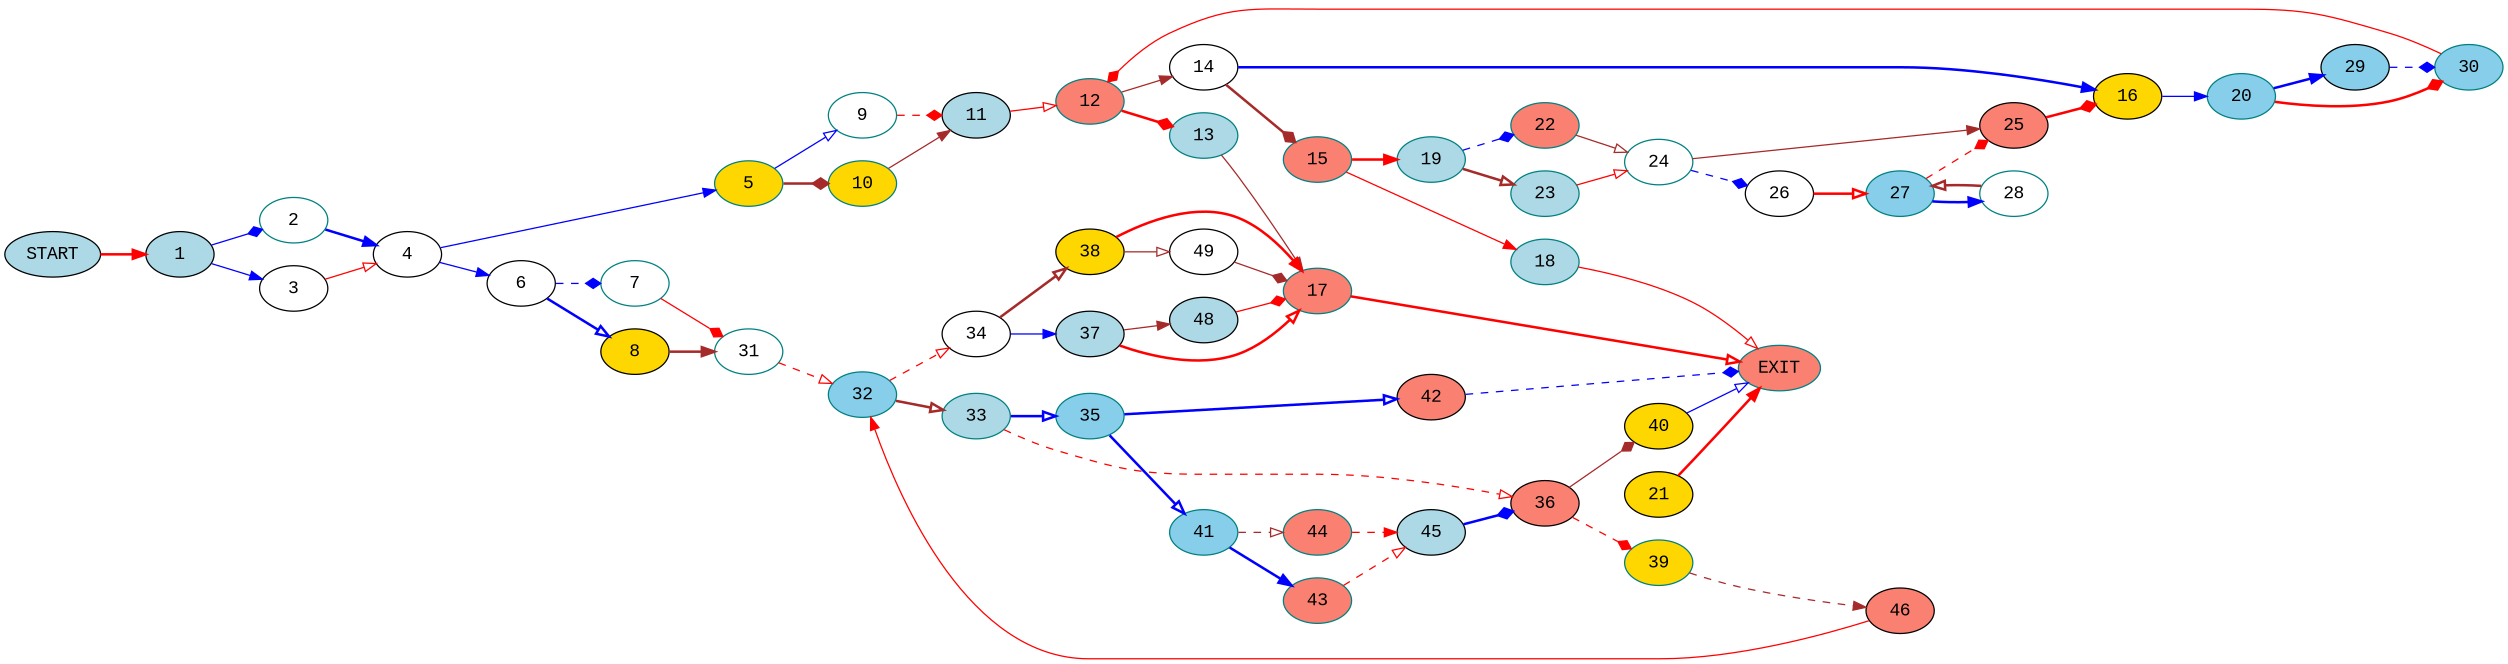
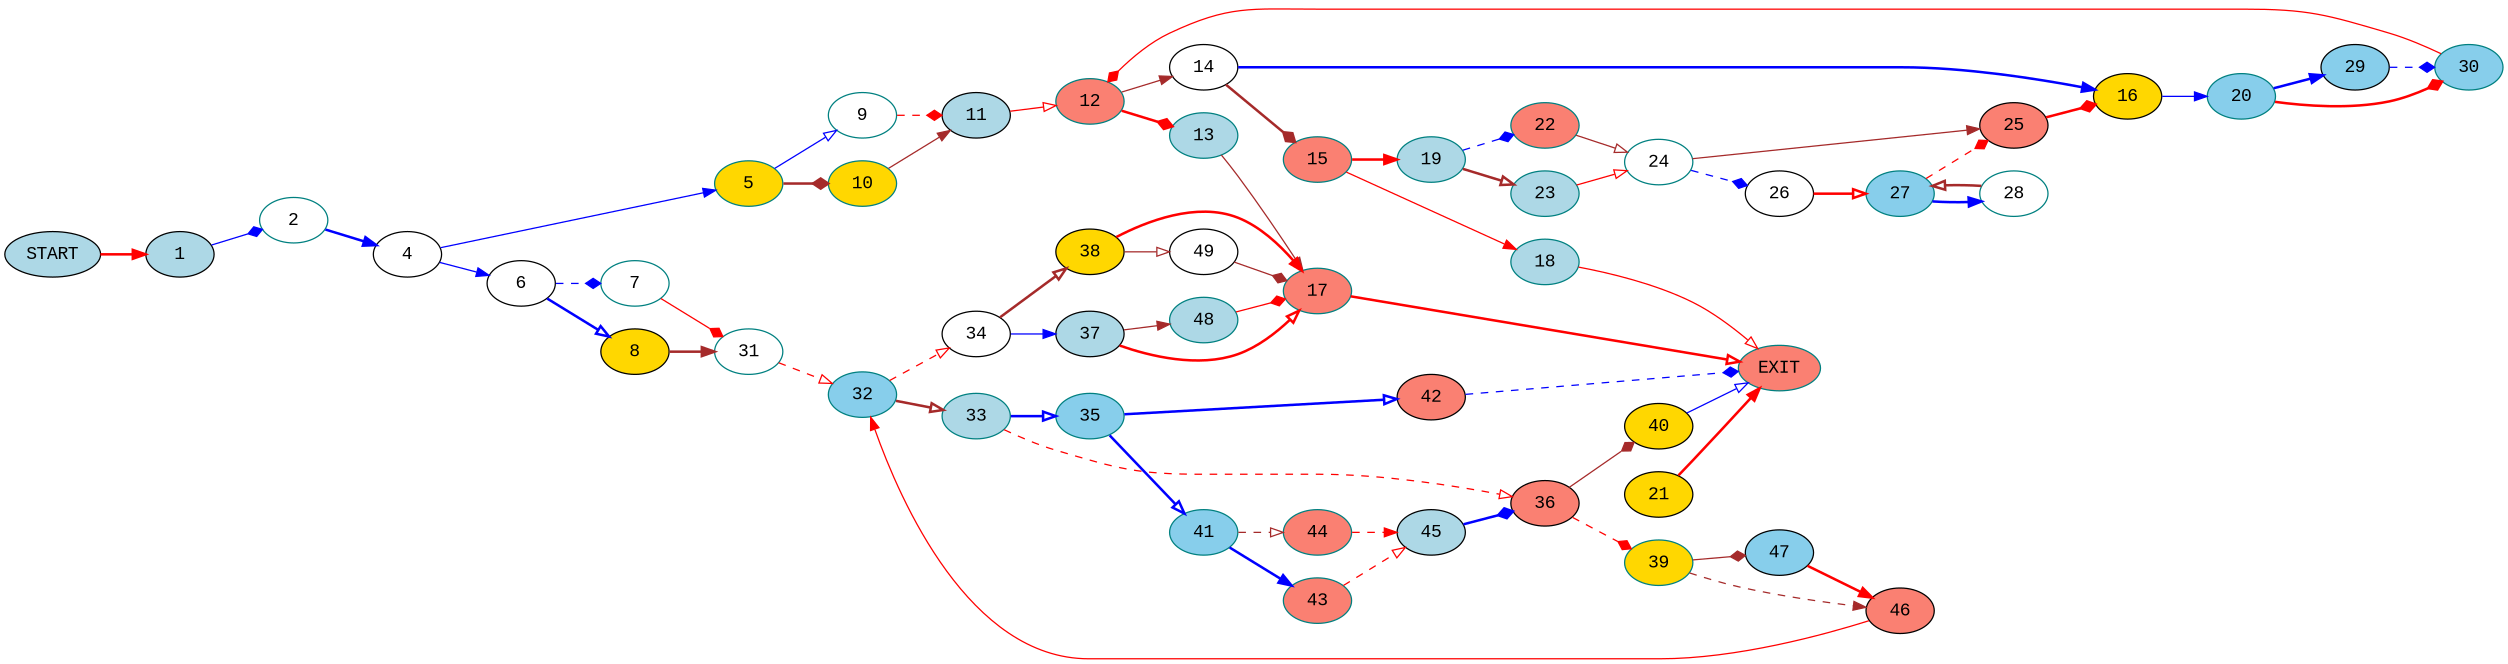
(294, 288) -> none
(1204, 320) -> (1204, 320)
none -> (1779, 553)
